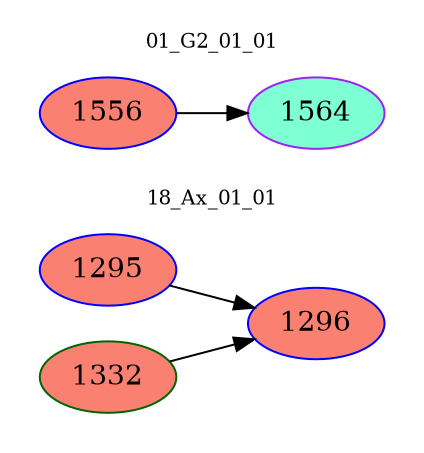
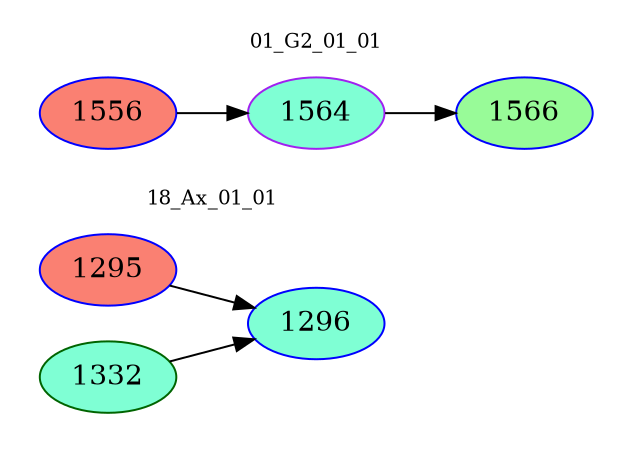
none -> (524, 113)
(316, 324) -> (316, 324)
(108, 377) -> (108, 377)
